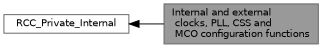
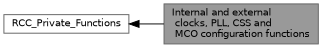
(66, 24) -> (66, 24)
